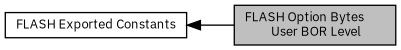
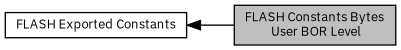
(315, 25) -> (315, 25)
